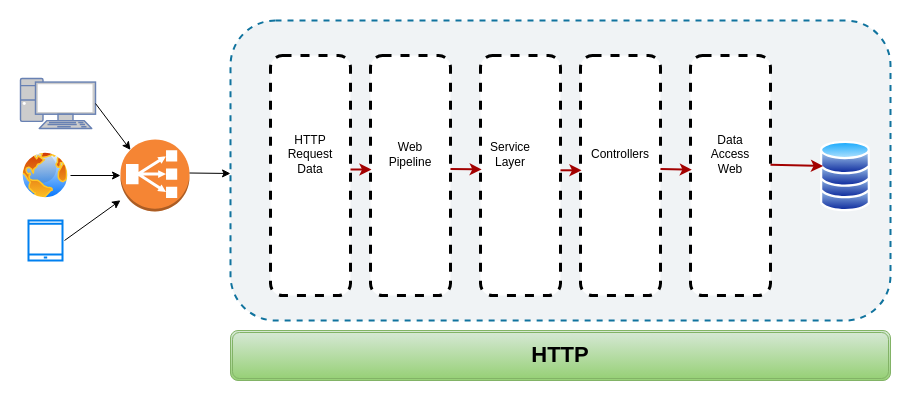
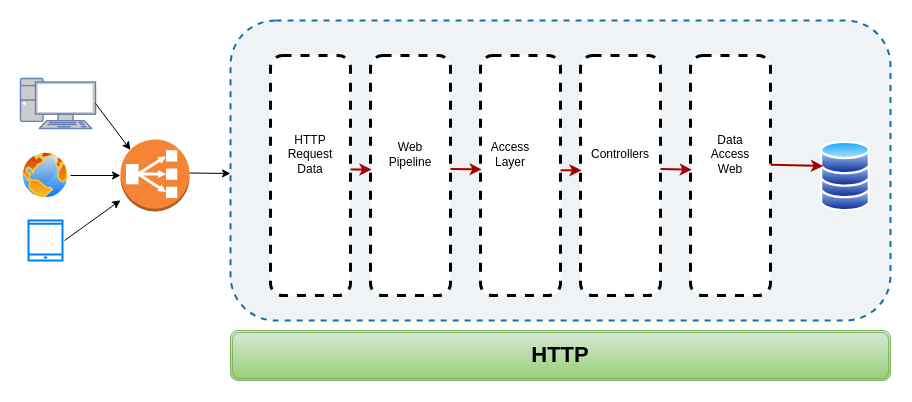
(511, 155) -> (511, 155)
